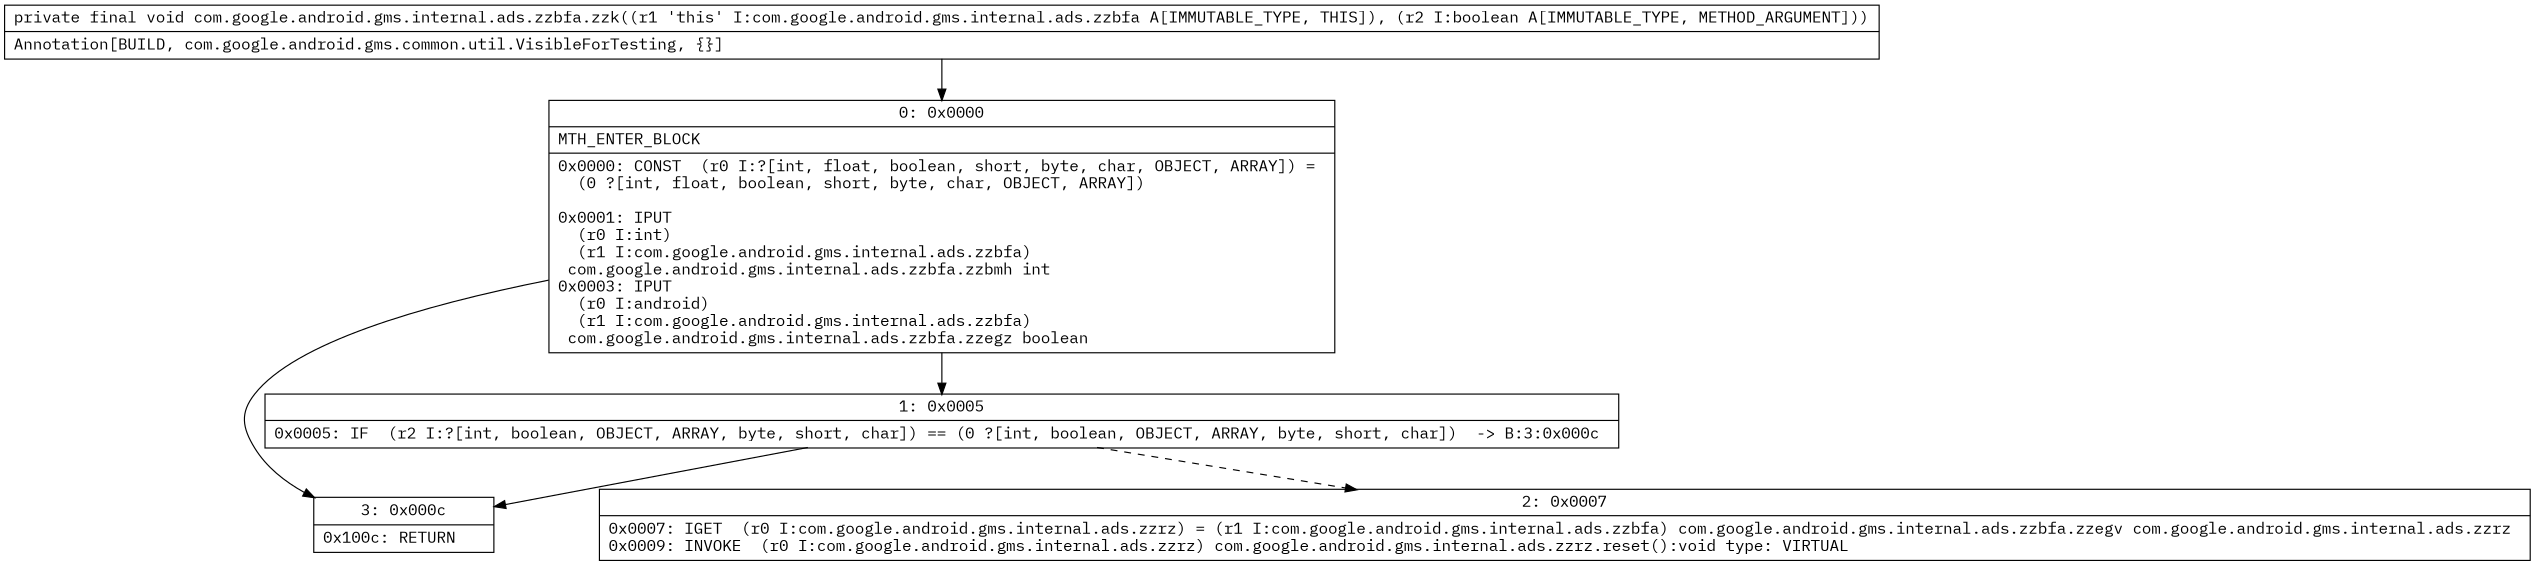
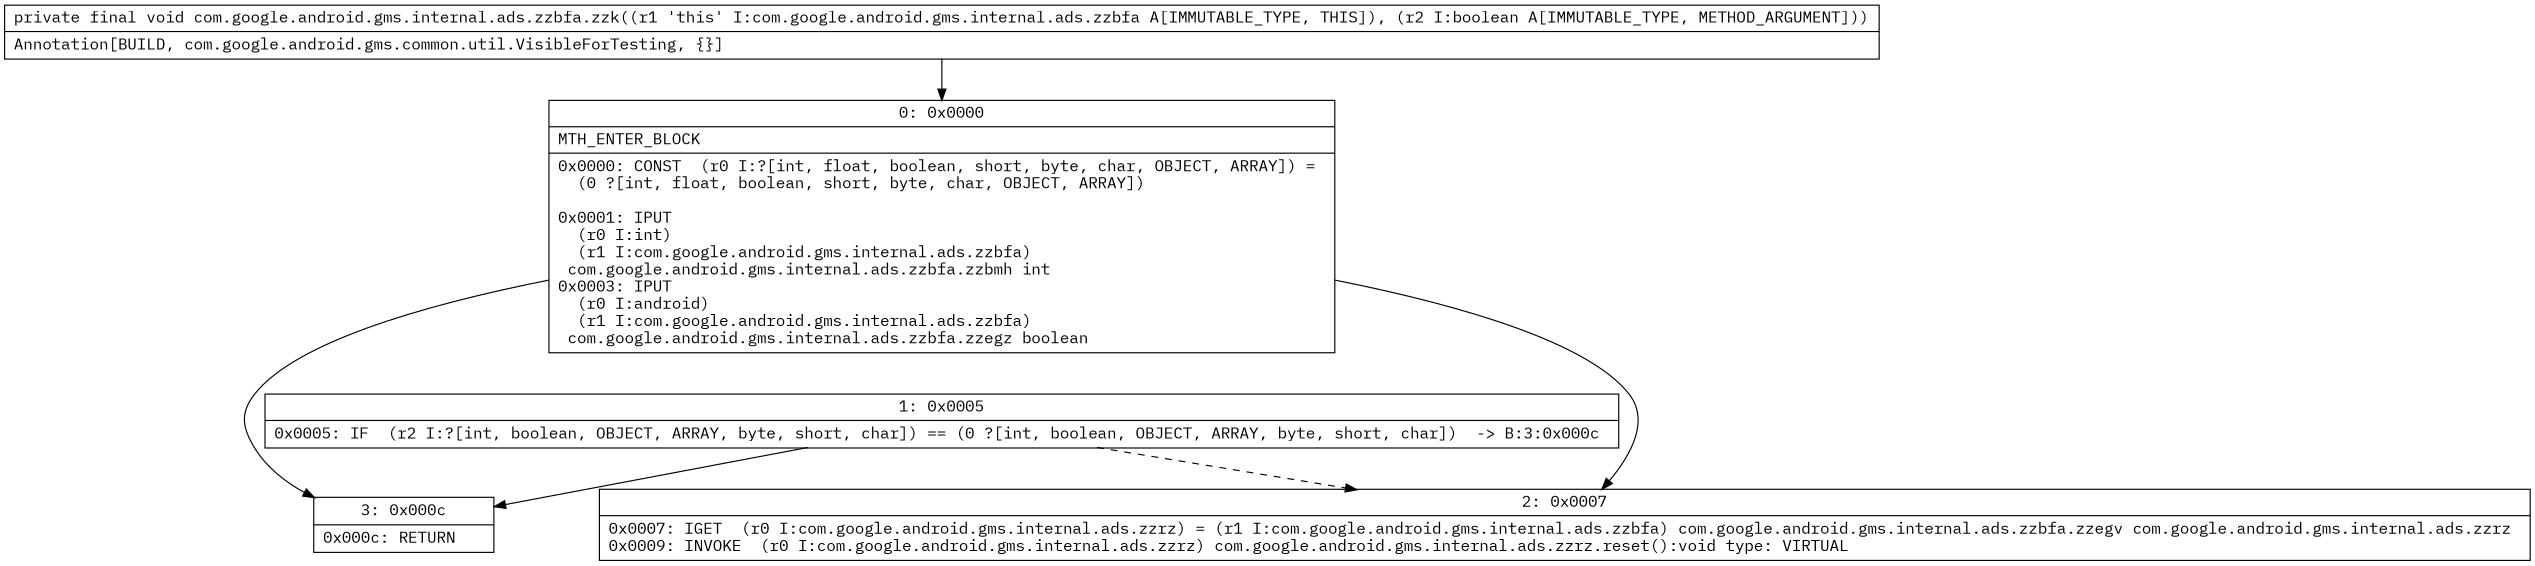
(942, 368) -> (1535, 336)
(404, 538) -> (404, 538)
